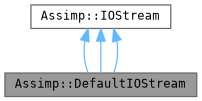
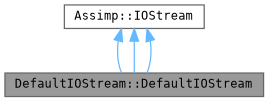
(101, 85) -> (134, 85)
